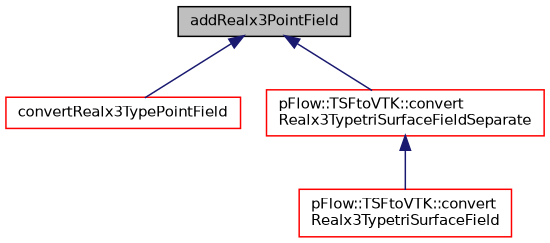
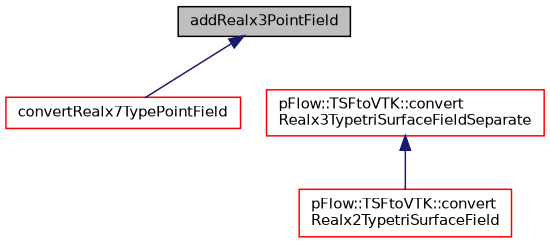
(335, 67) -> none
(123, 113) -> (123, 113)
(405, 213) -> (405, 213)
